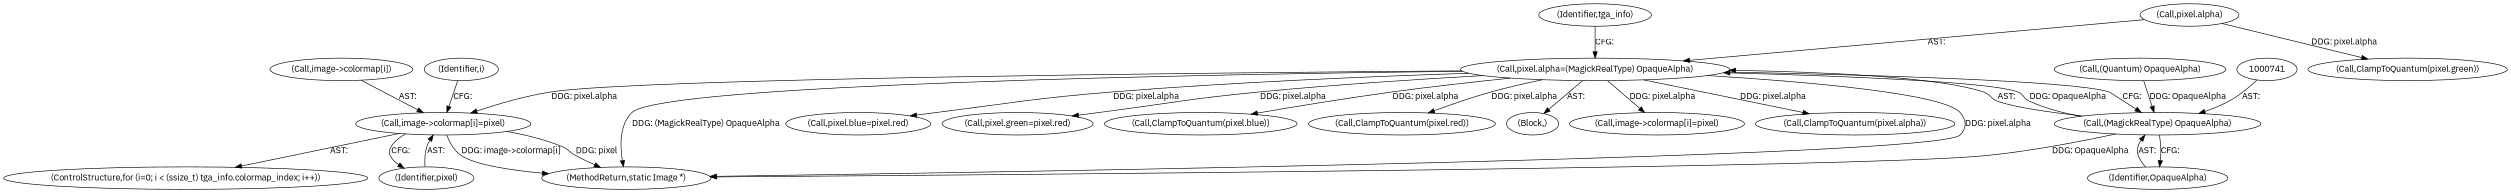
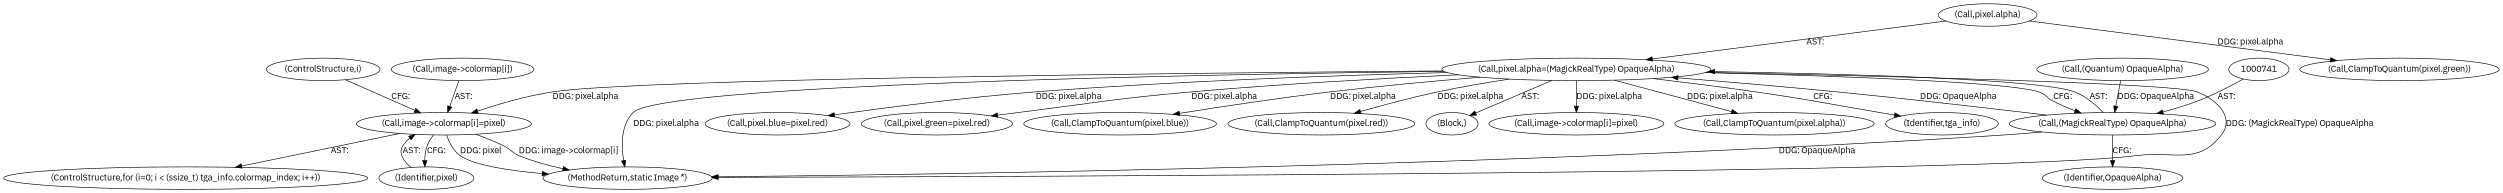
(1595, 39) -> (1774, 95)
(461, 69) -> (323, 69)
(2138, 154) -> none
